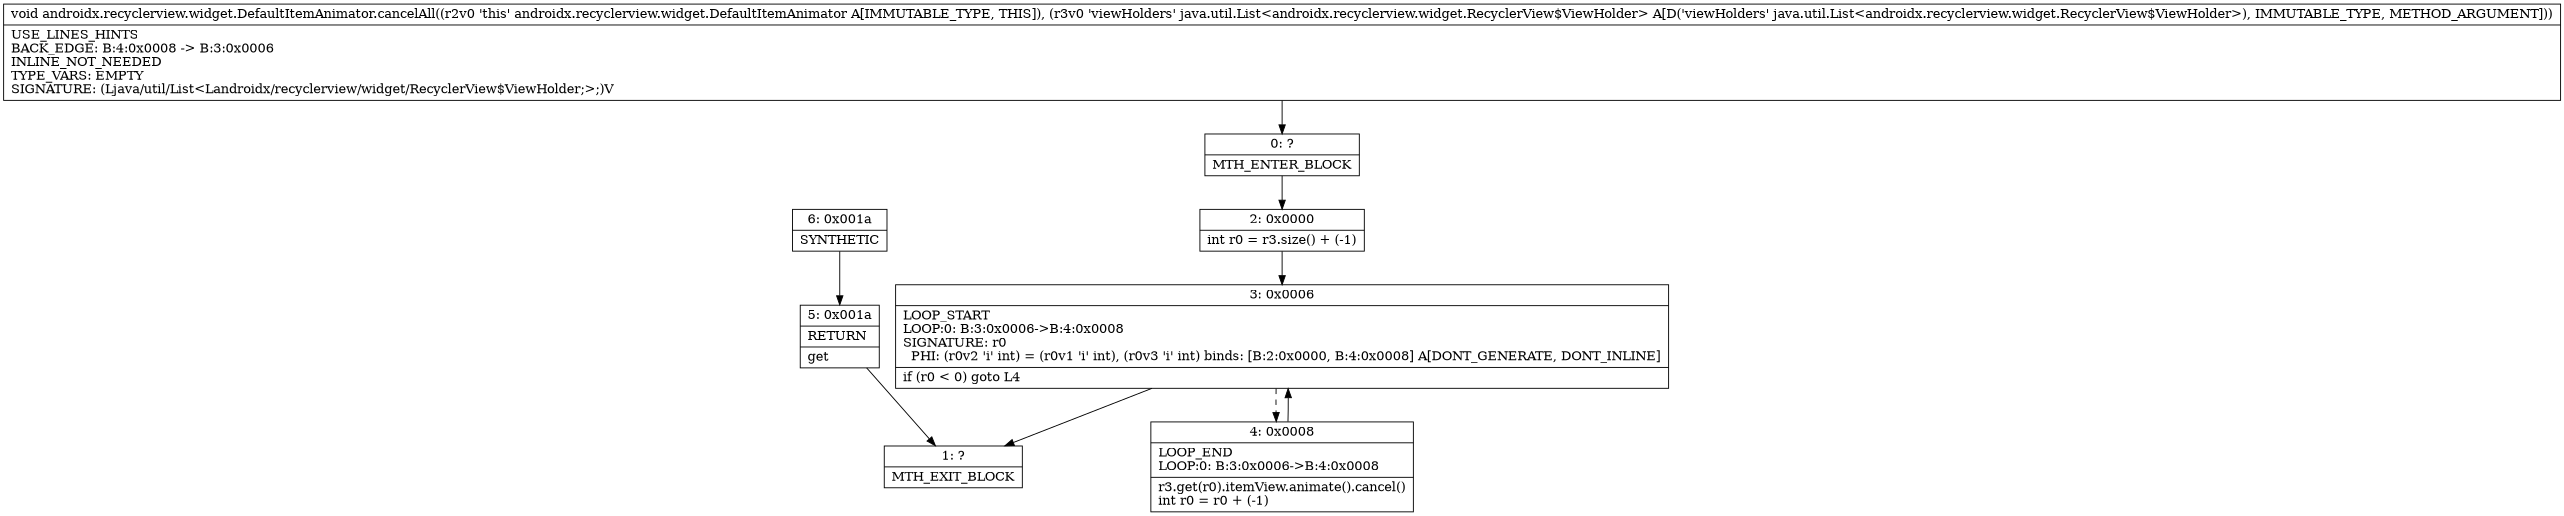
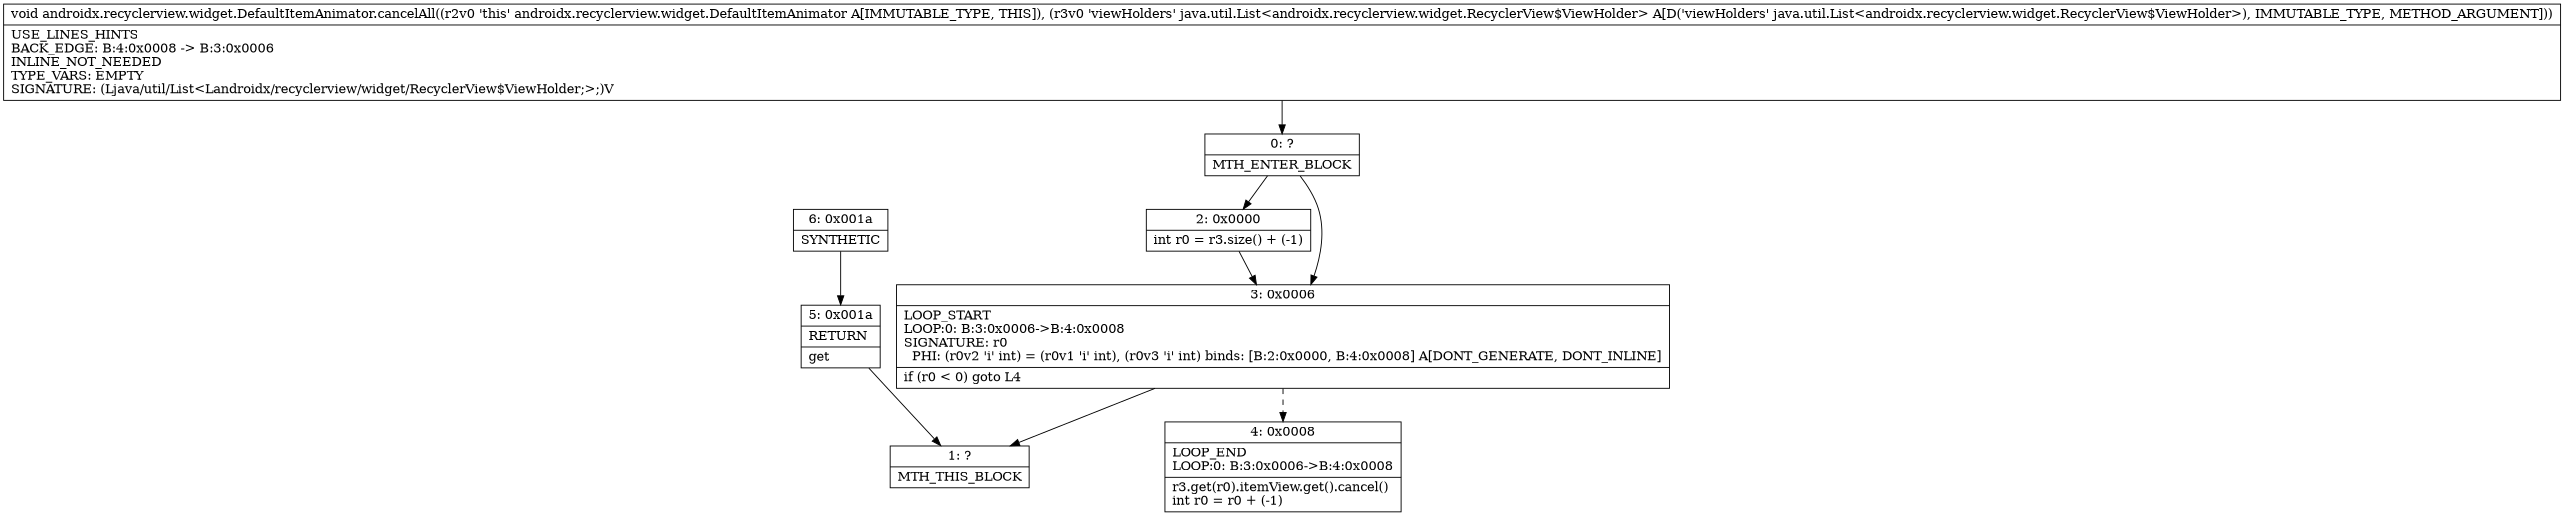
(1288, 410) -> (1321, 224)
(953, 477) -> (960, 477)
(1282, 487) -> (1280, 487)
